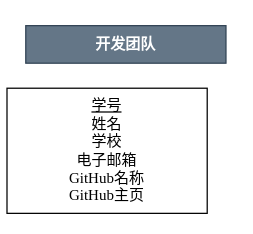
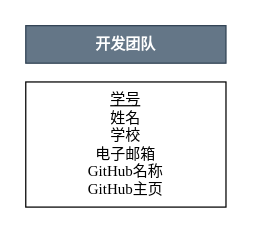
(107, 151) -> (126, 144)
